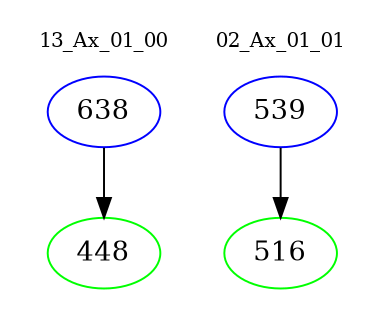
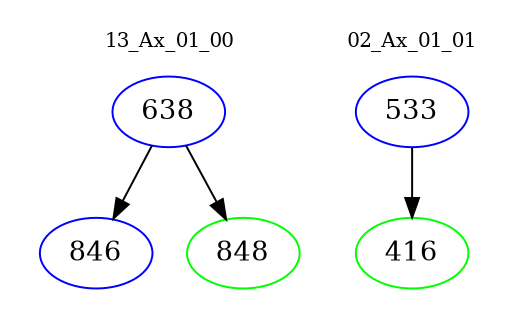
(281, 112) -> (412, 112)
none -> (96, 253)
(104, 253) -> (243, 253)
(281, 253) -> (412, 253)
